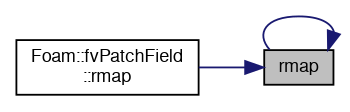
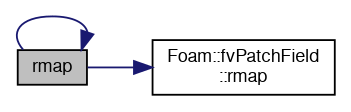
(222, 67) -> (111, 67)
